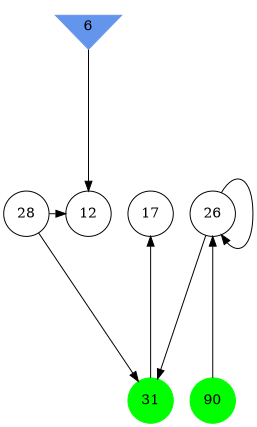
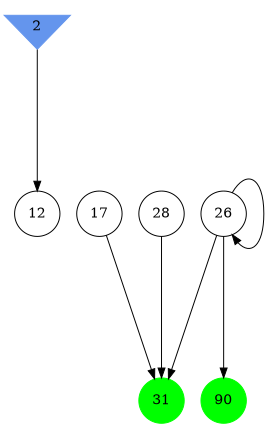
(89, 27) -> (37, 27)
(52, 214) -> none
(151, 312) -> (129, 302)
(213, 312) -> (224, 302)
